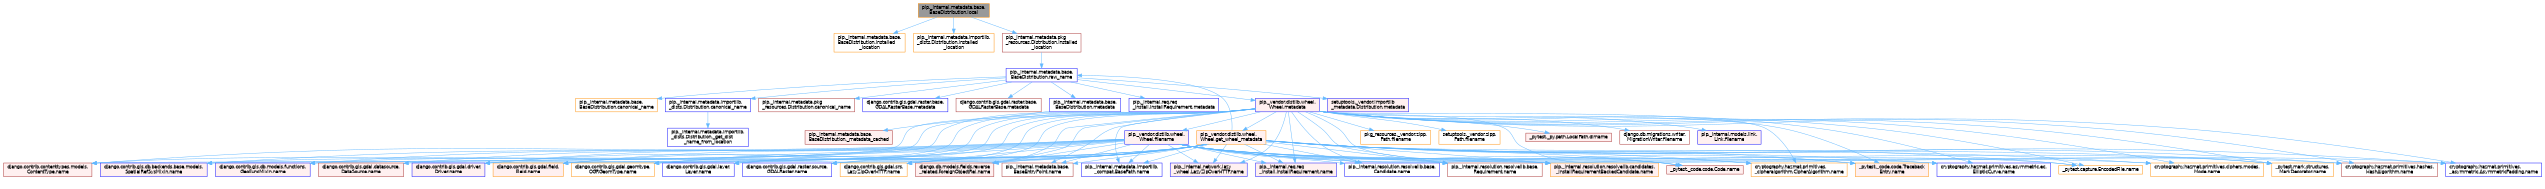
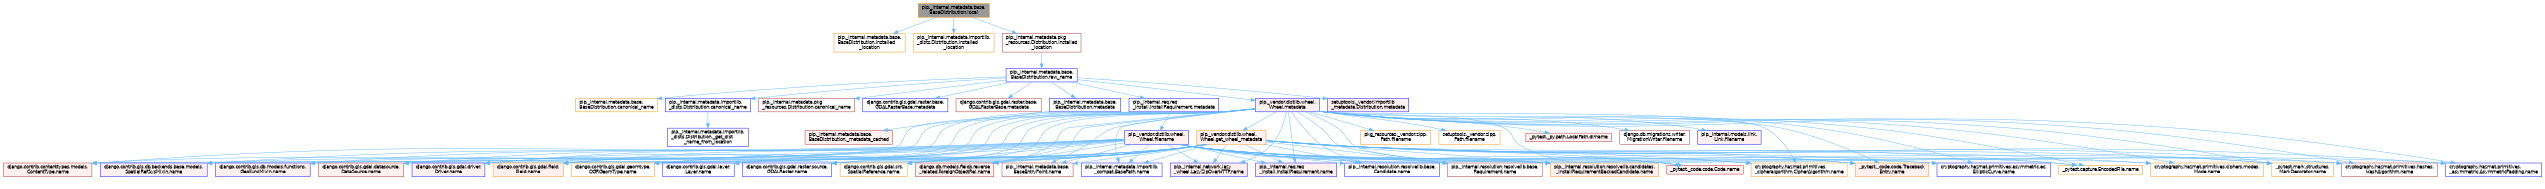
(1171, 82) -> (808, 158)
(1224, 121) -> (1165, 123)
(874, 170) -> (874, 170)
